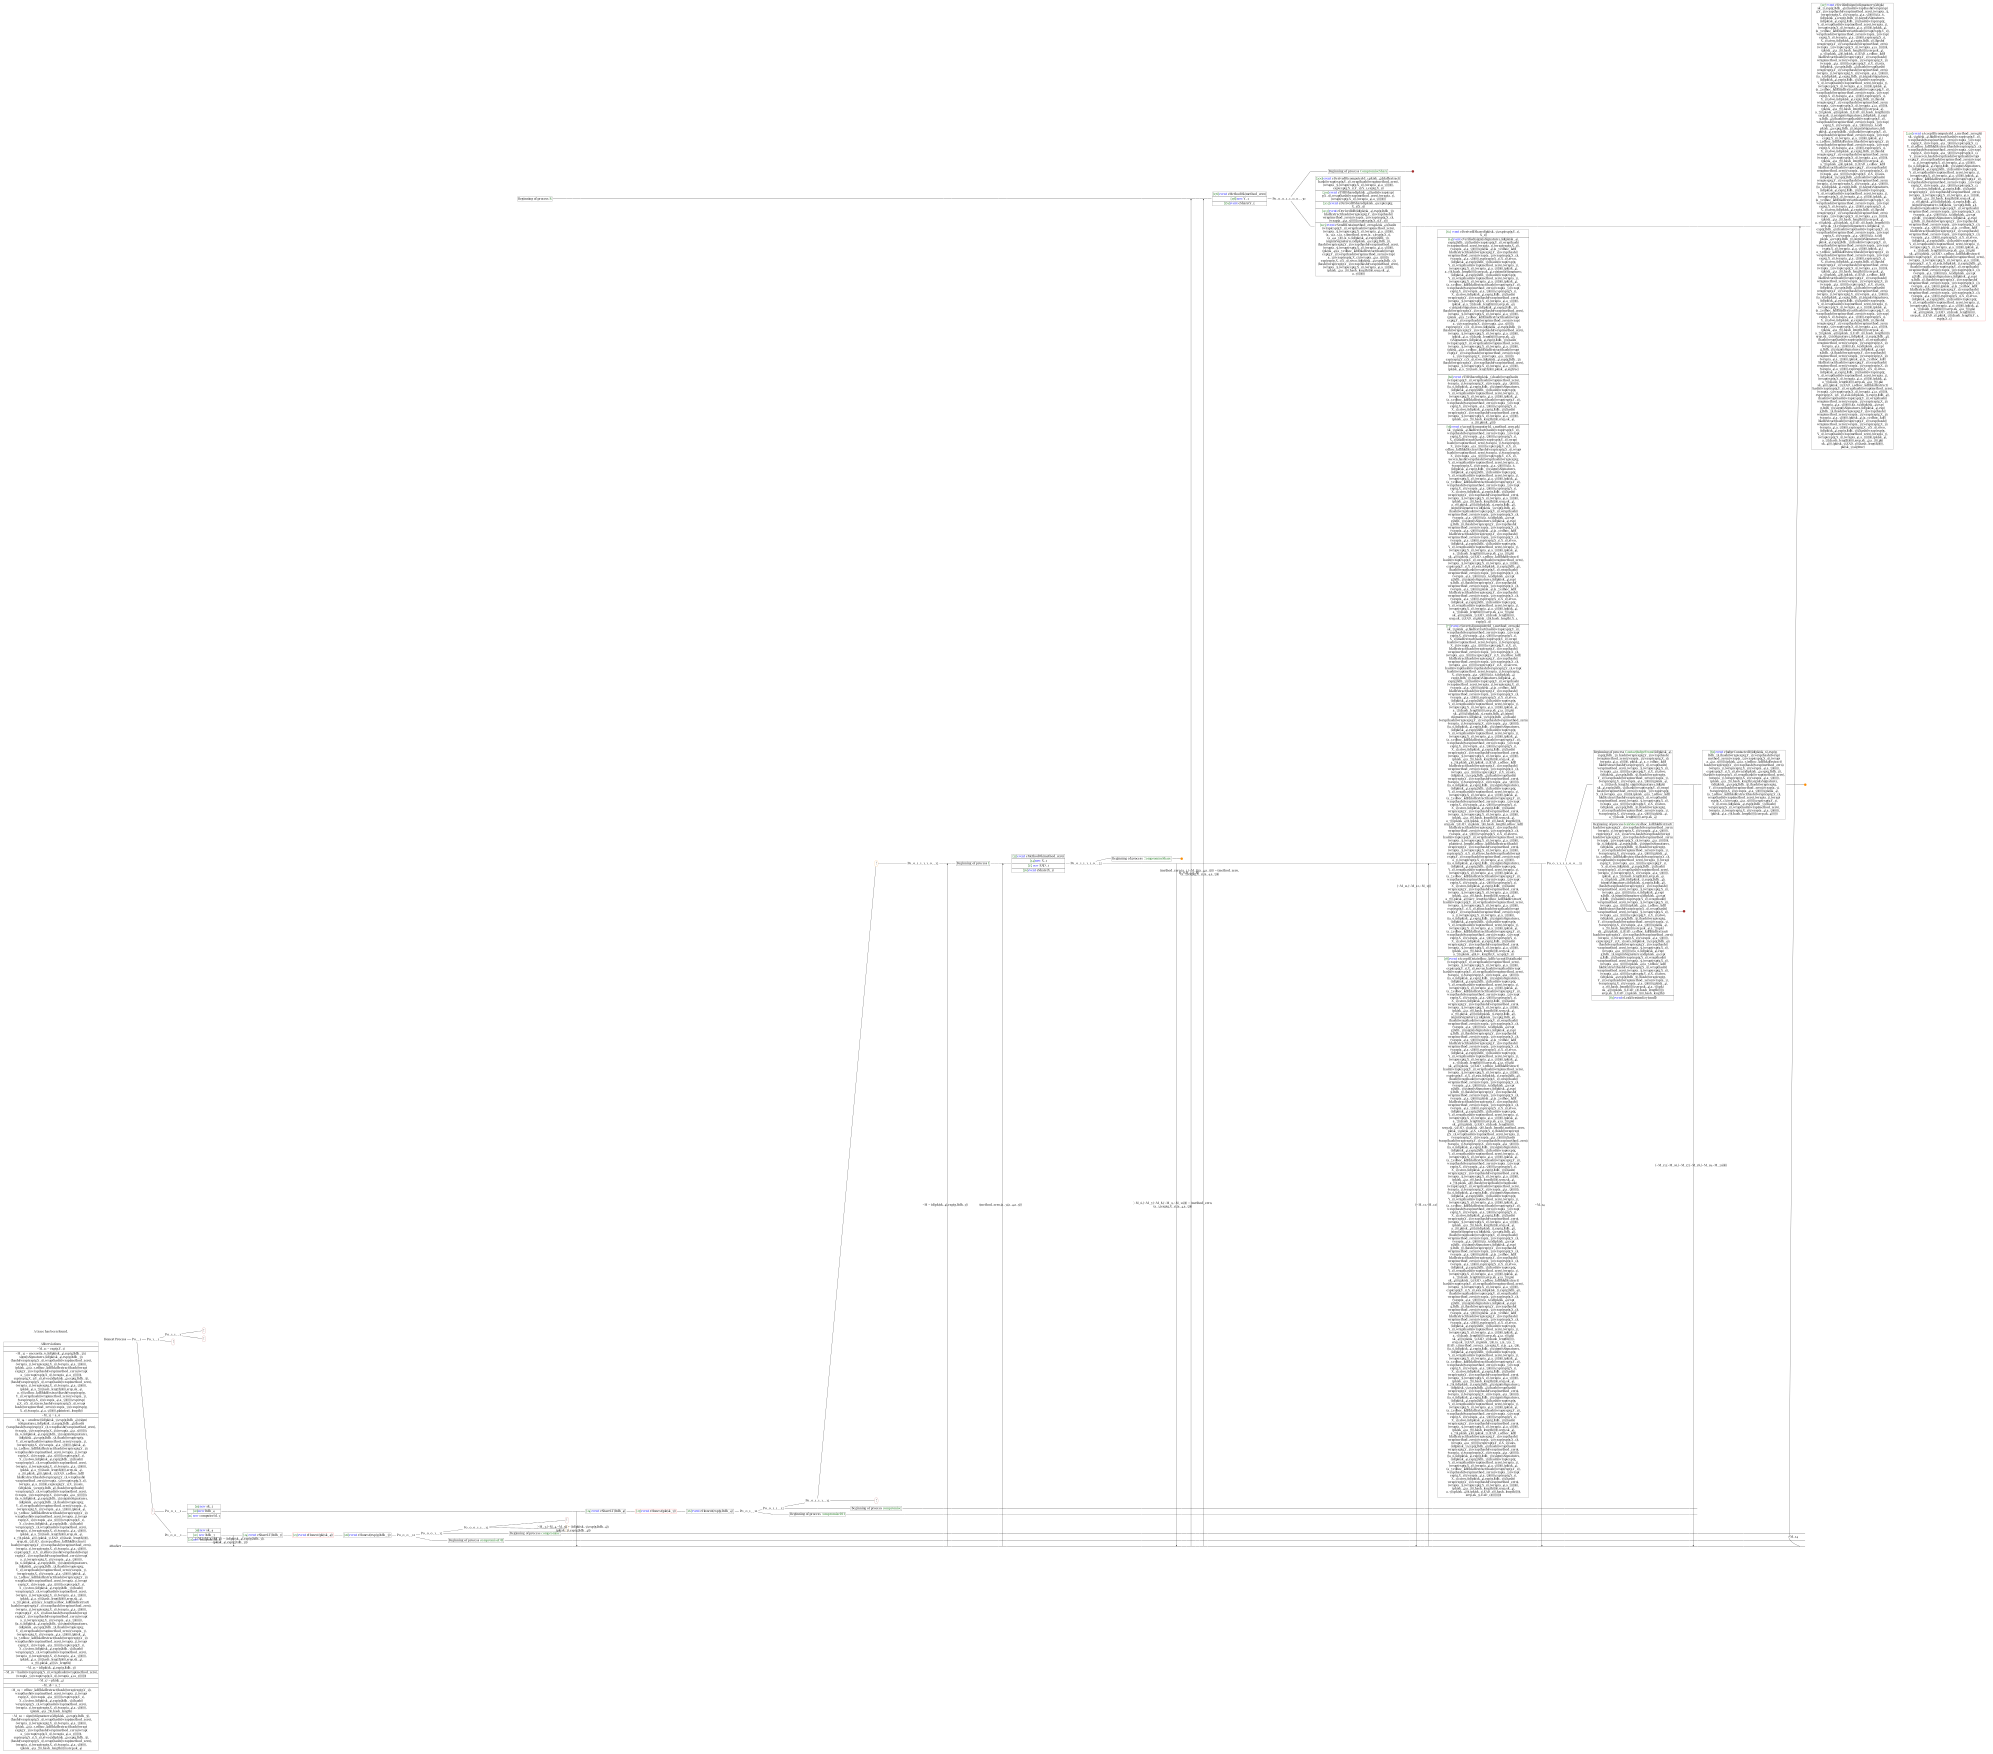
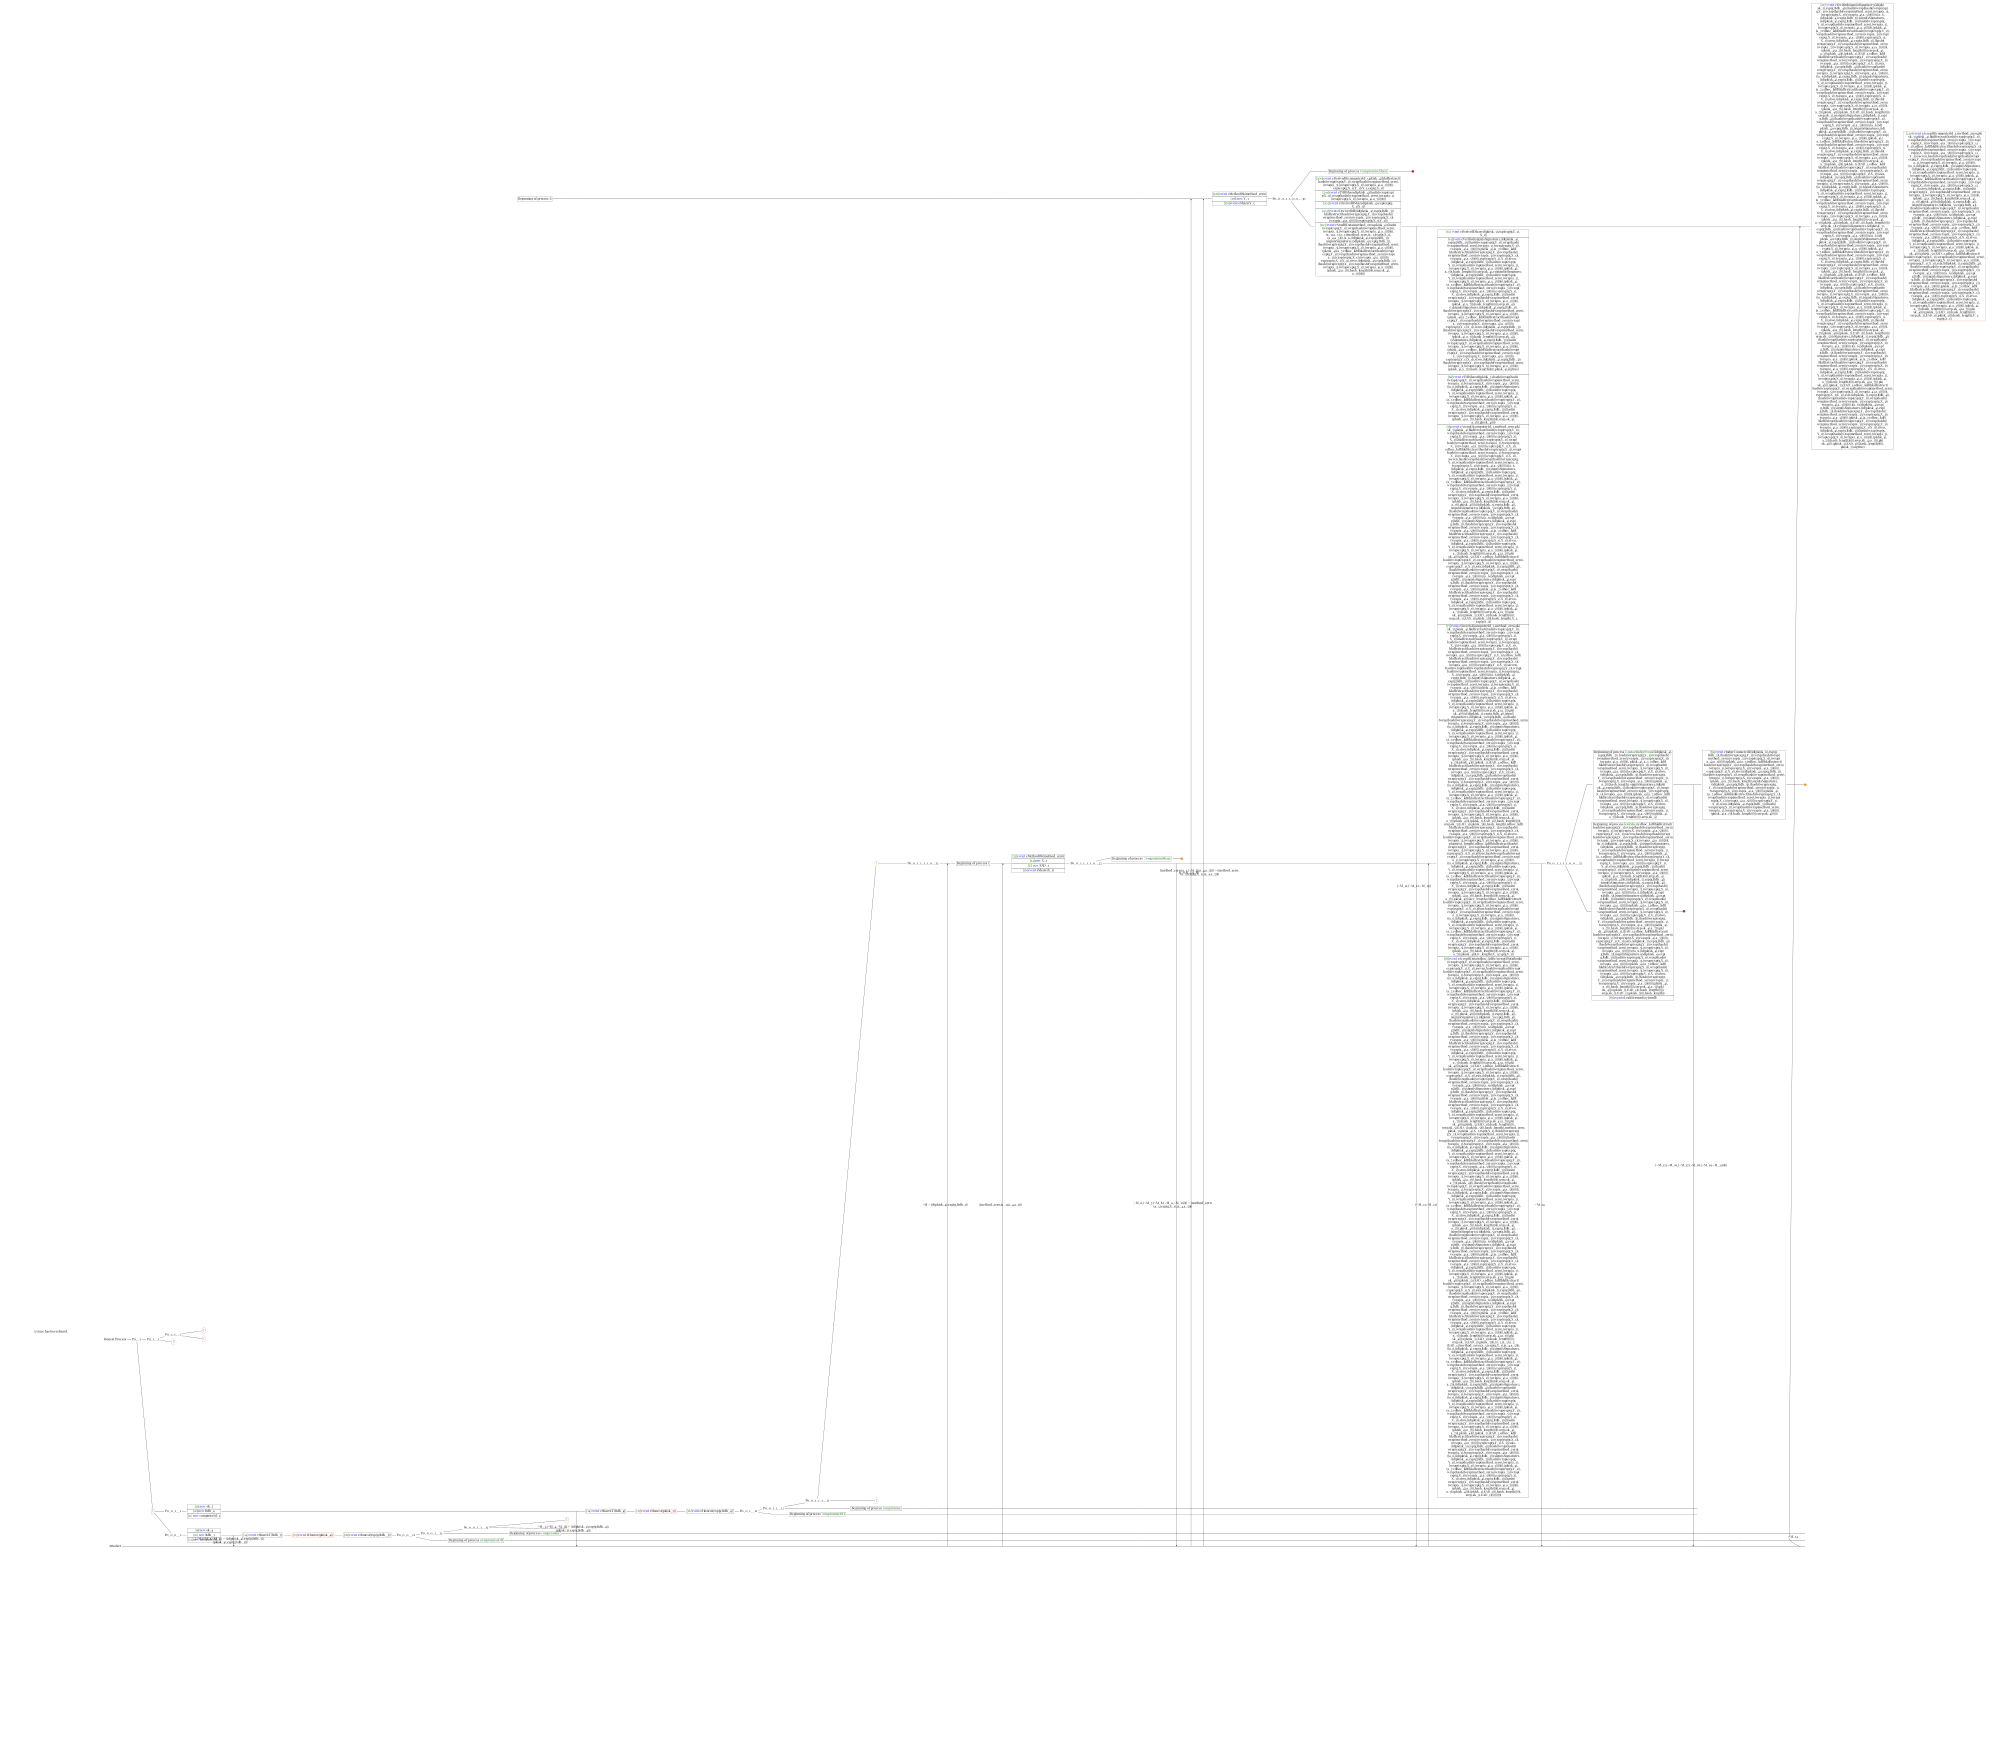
(476, 1528) -> (476, 1528)
(51, 1546) -> none
